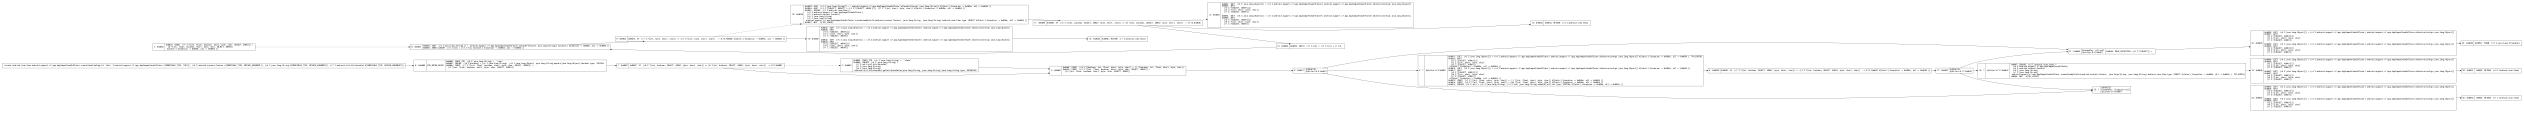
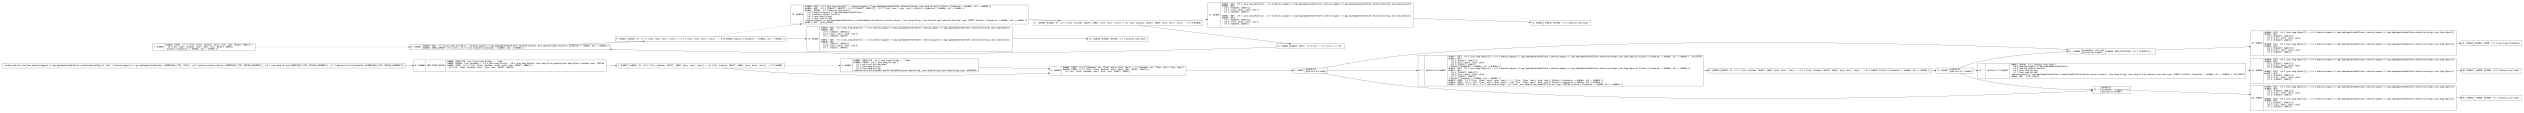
(1339, 30) -> (1471, 20)
(435, 66) -> (436, 66)
none -> (2190, 92)
